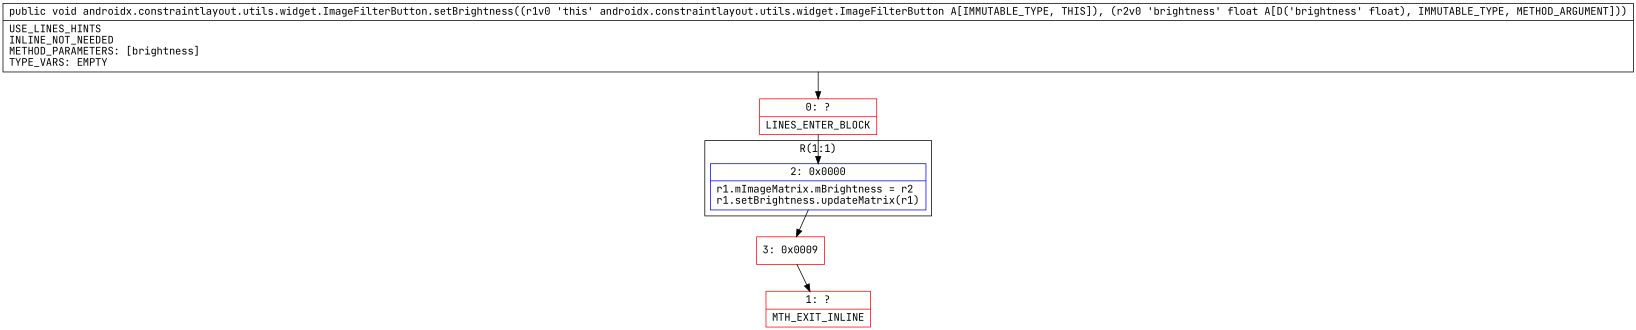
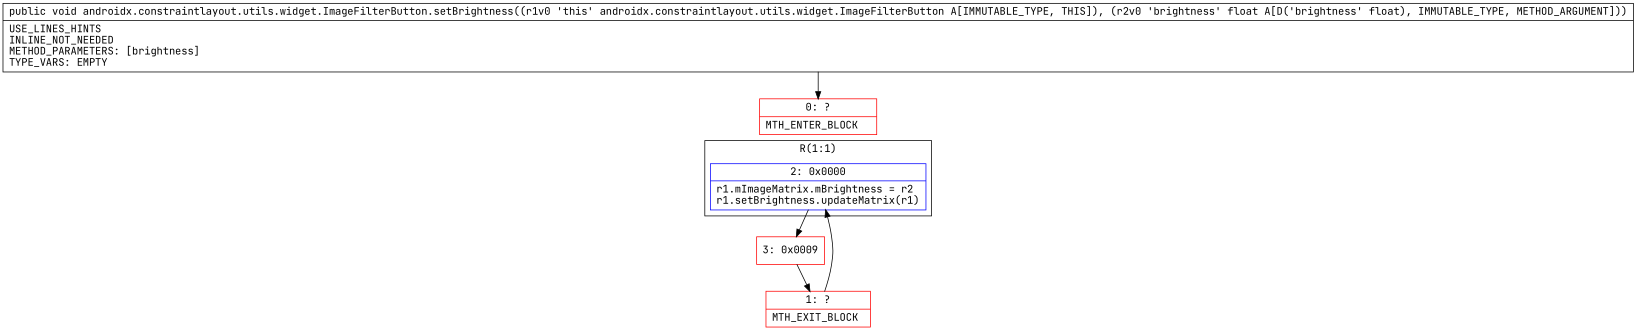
(818, 125) -> (812, 125)
(818, 145) -> (833, 255)
(818, 318) -> (815, 318)
